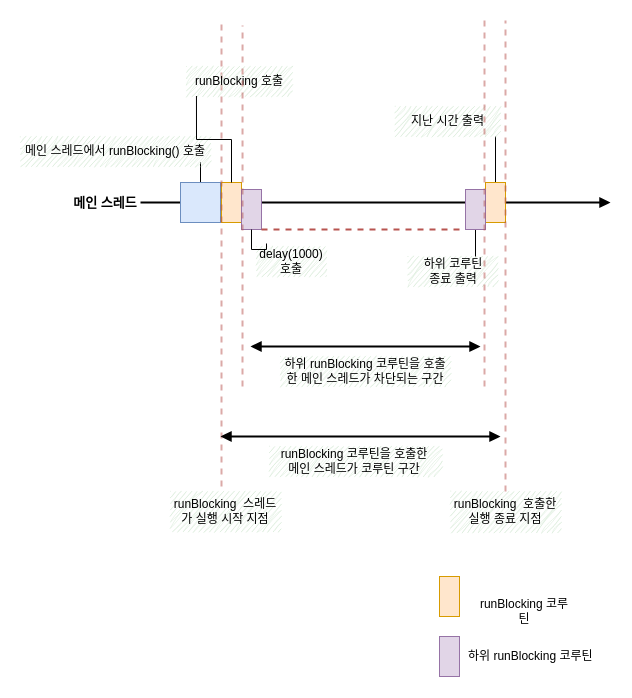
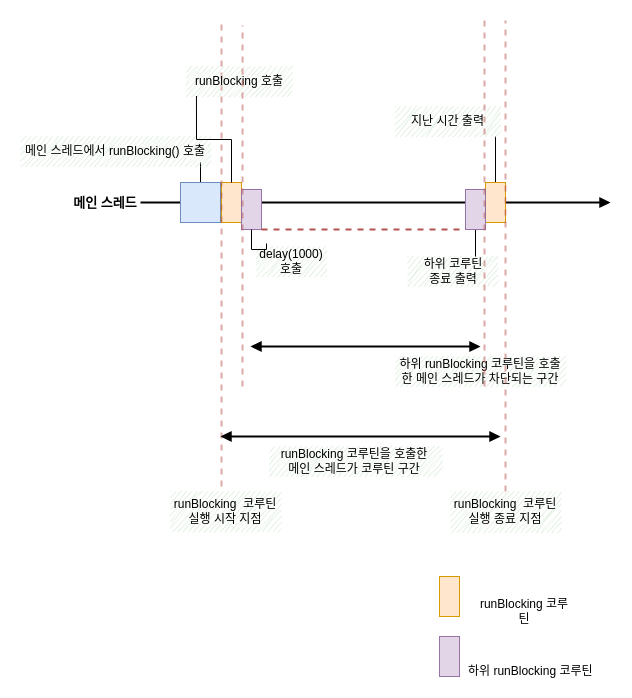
(366, 372) -> (481, 372)
(226, 512) -> (226, 512)
(506, 512) -> (506, 512)
(538, 657) -> (538, 672)
